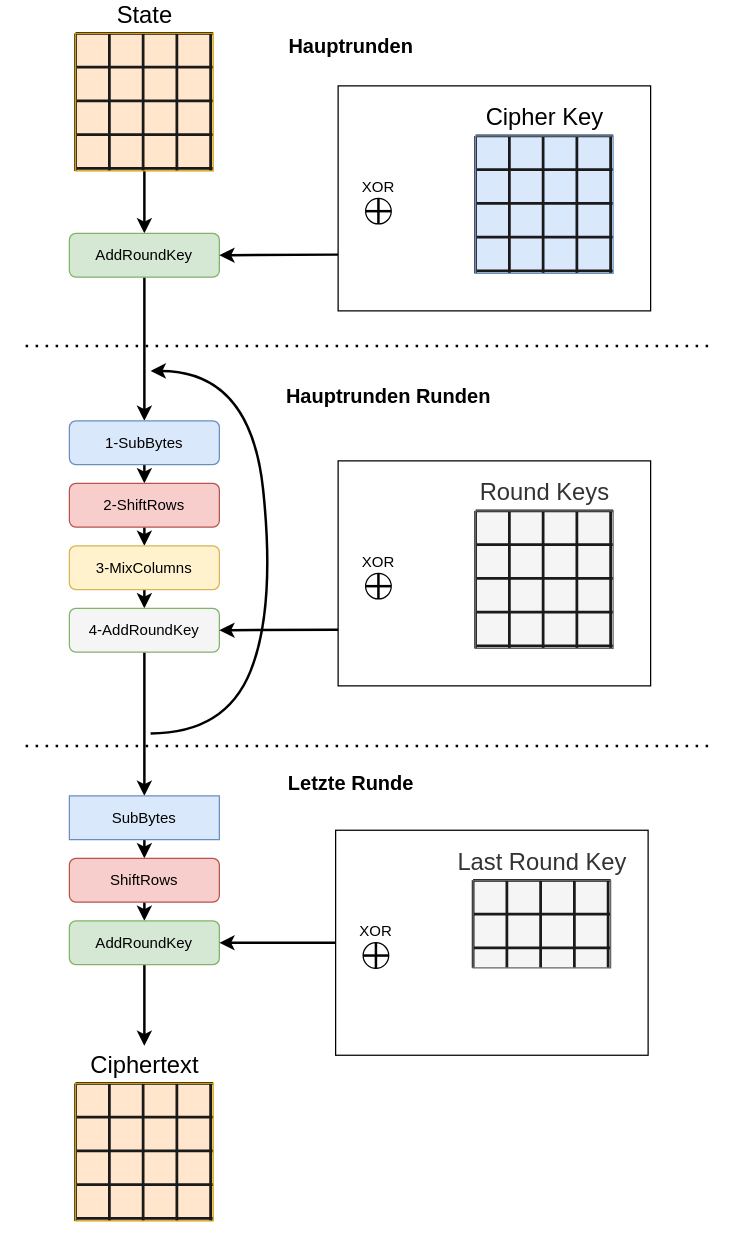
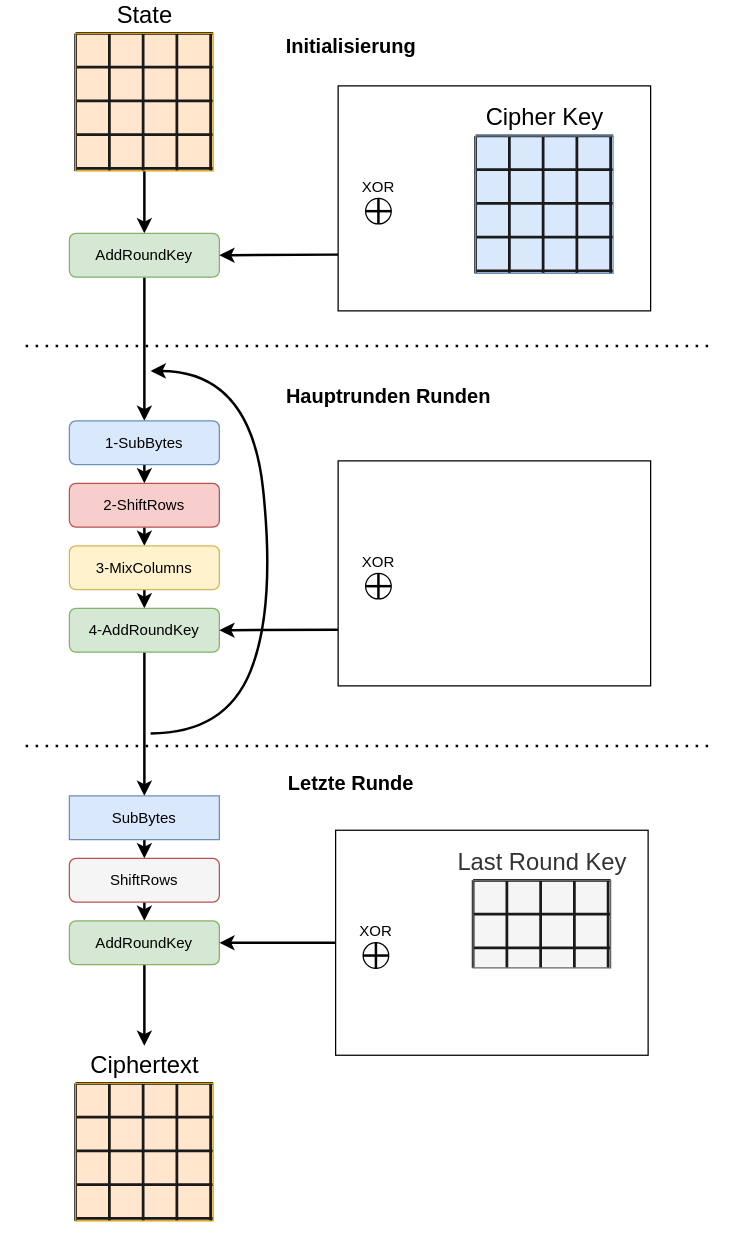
(351, 46) -> (351, 46)
(544, 579) -> none
(144, 630) -> (144, 630)
(144, 880) -> (144, 880)
